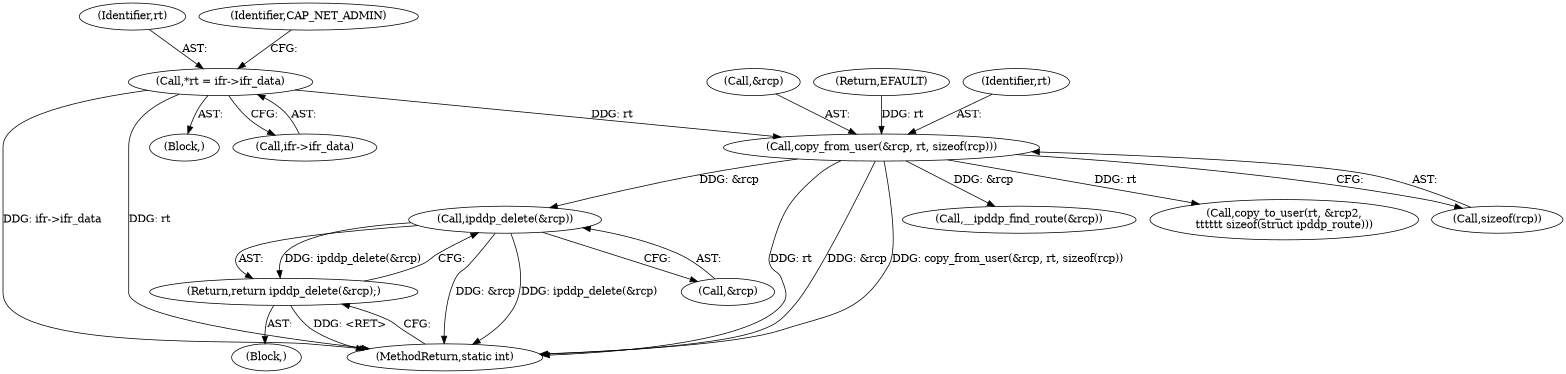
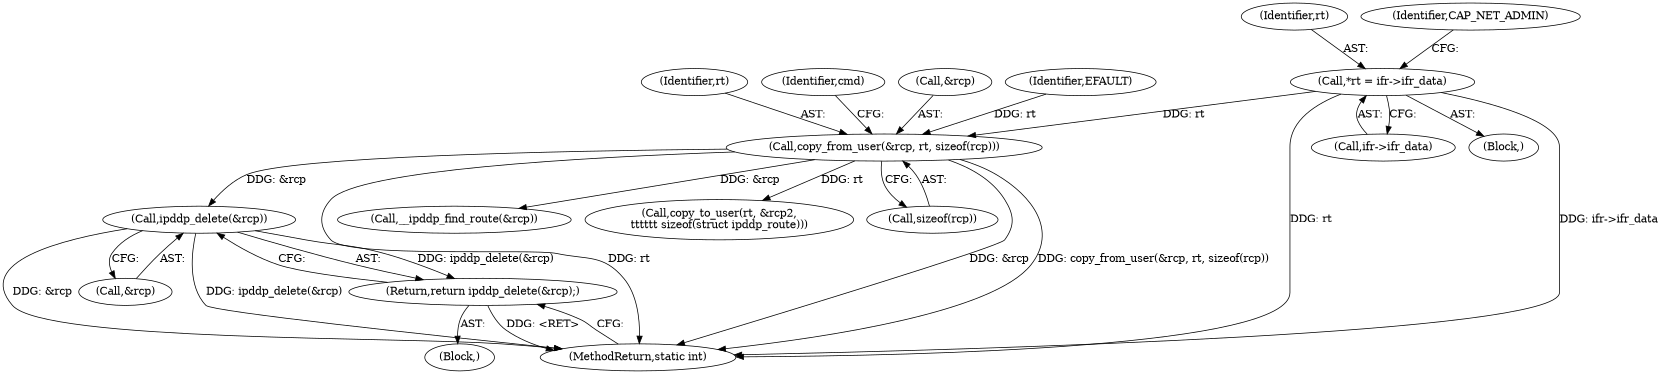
none -> (823, 82)
(882, 82) -> (1081, 82)
